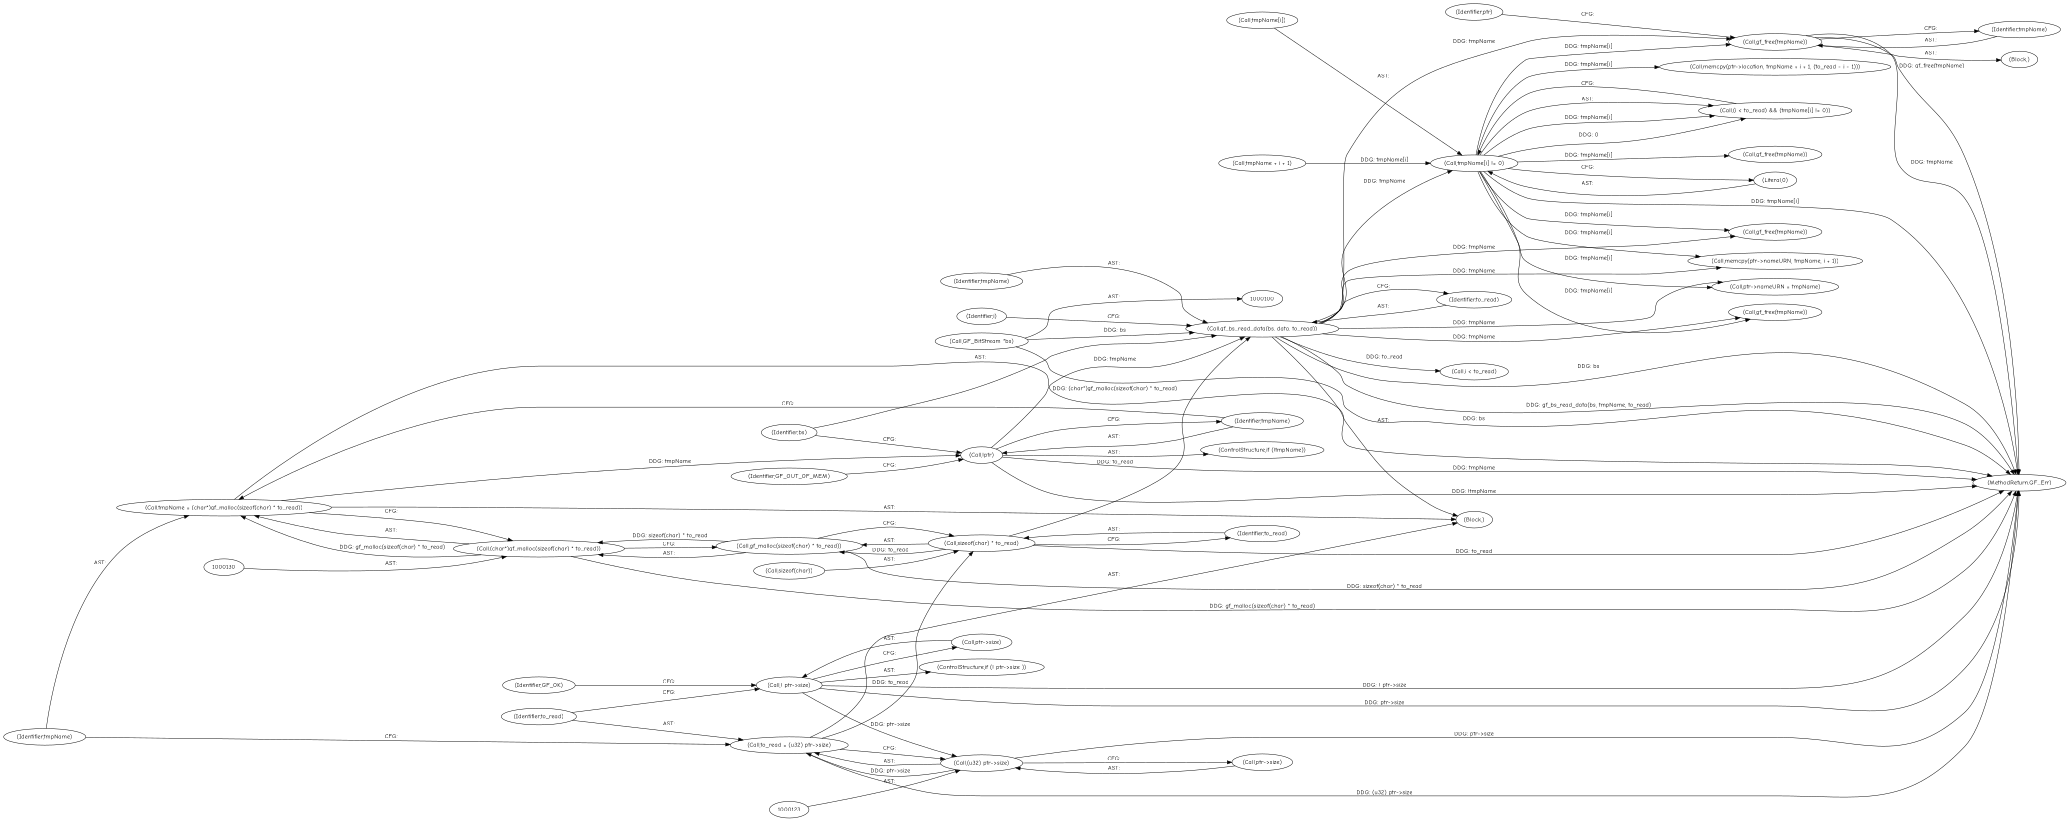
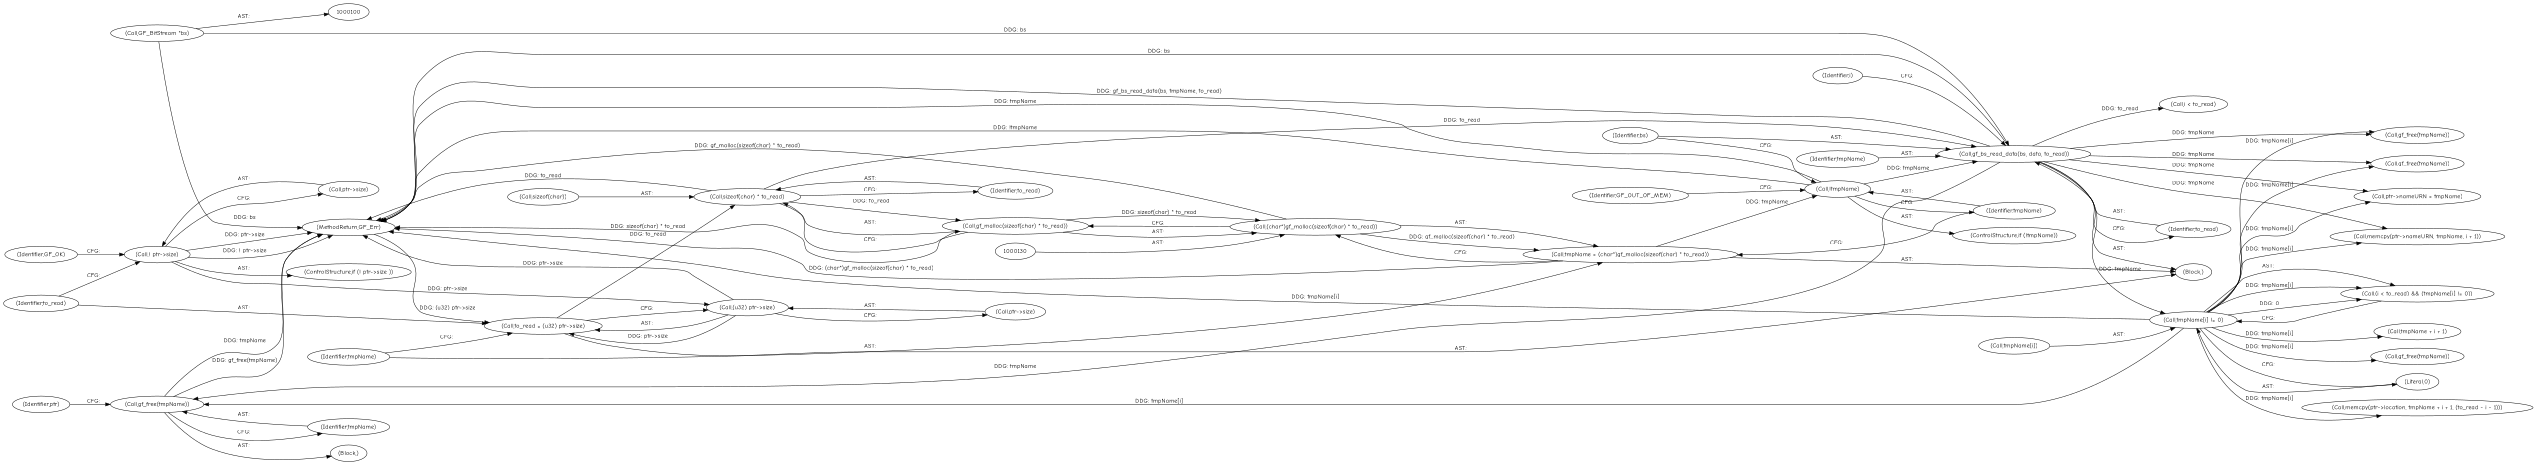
(1366, 163) -> (2294, 341)
(982, 455) -> (1838, 189)
(1519, 796) -> (413, 296)
(789, 810) -> none
